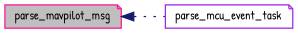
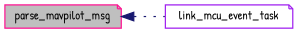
(229, 17) -> (229, 17)
